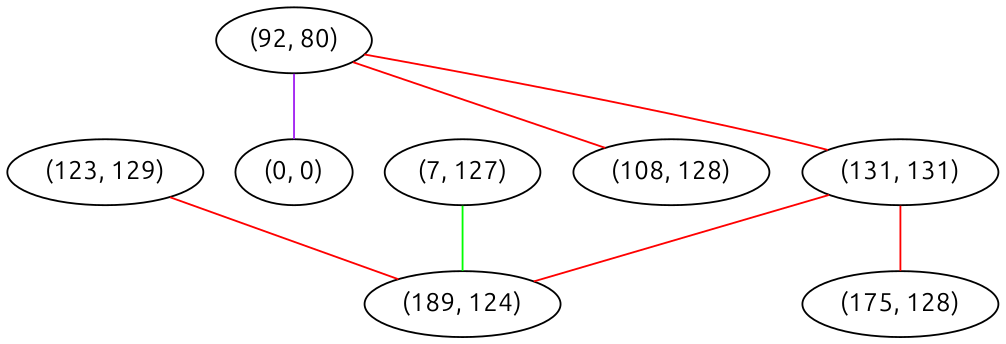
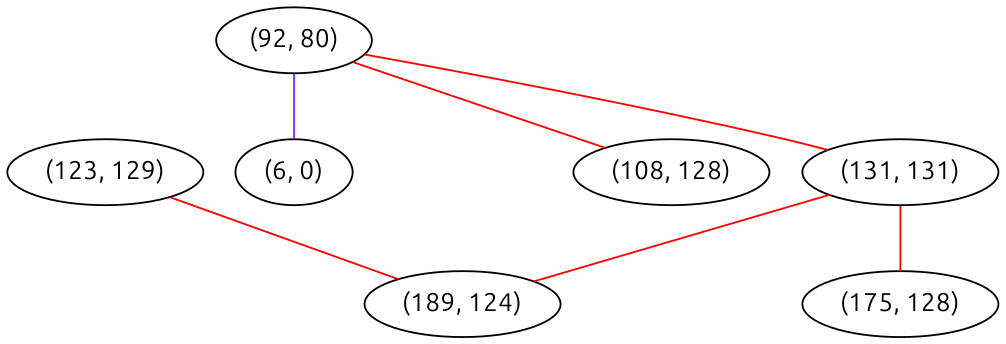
(294, 172) -> (294, 172)
(463, 172) -> none
